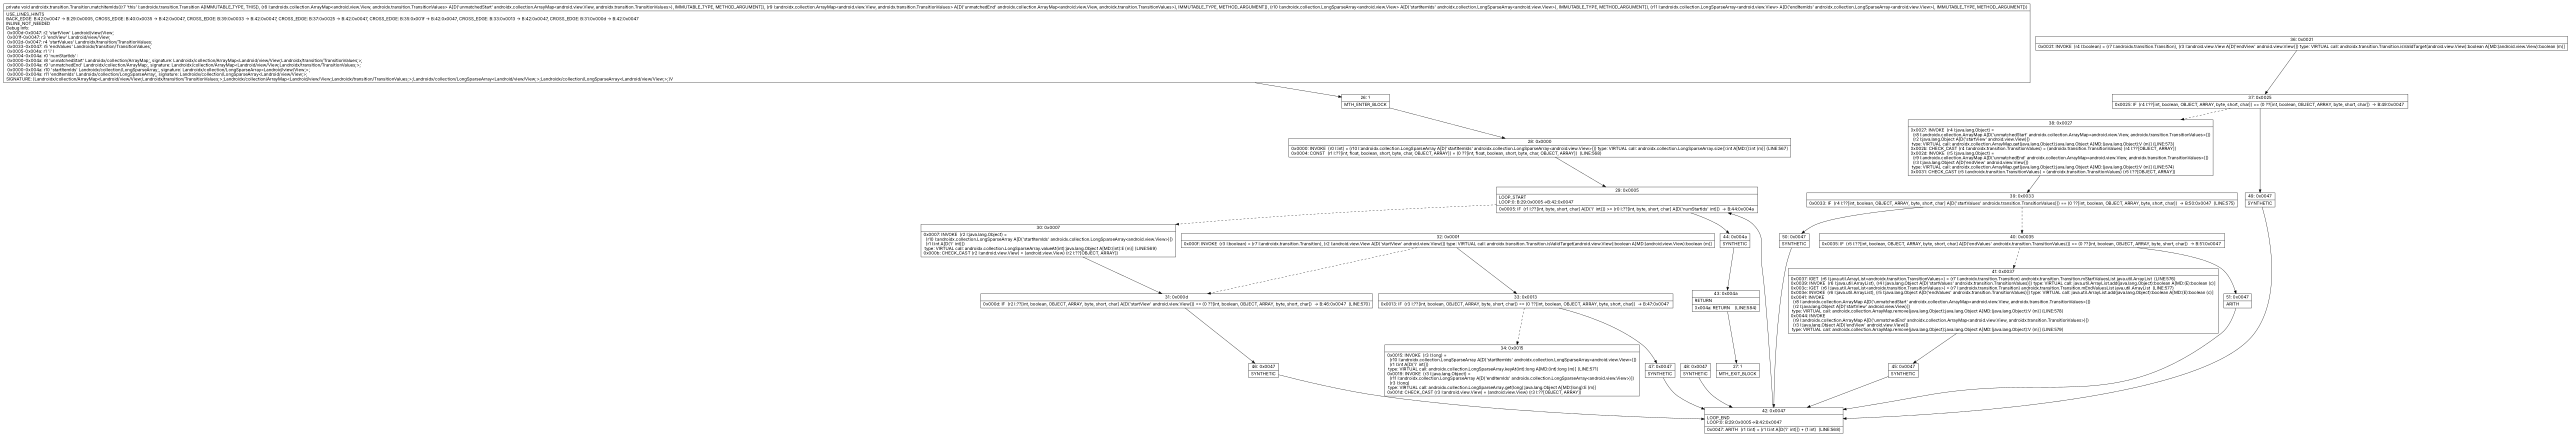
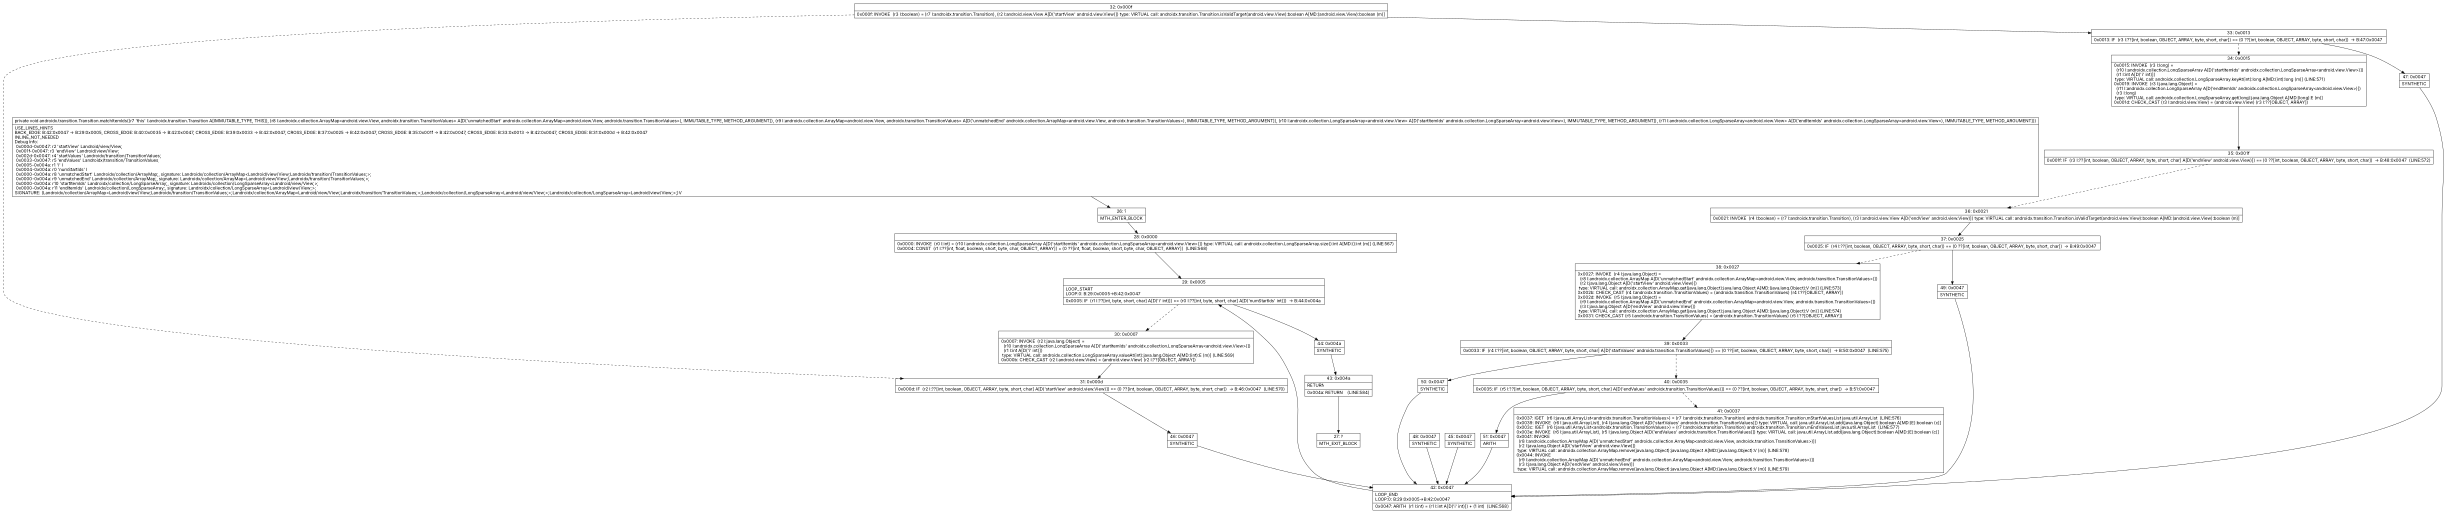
none -> (2239, 157)
(1936, 347) -> none
